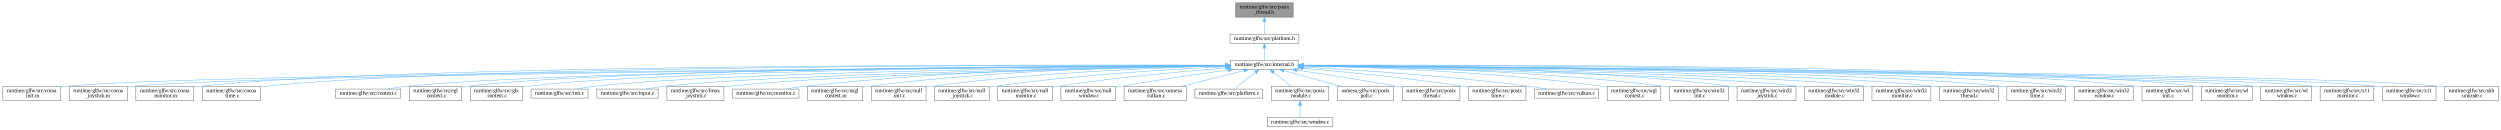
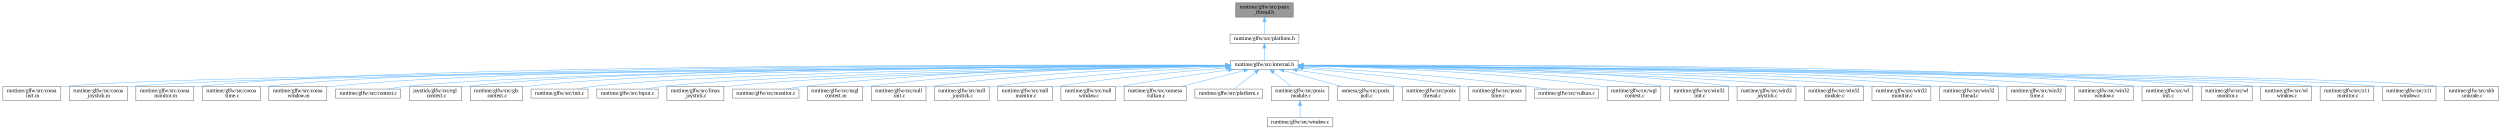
none -> (298, 94)
(436, 94) -> (436, 94)
